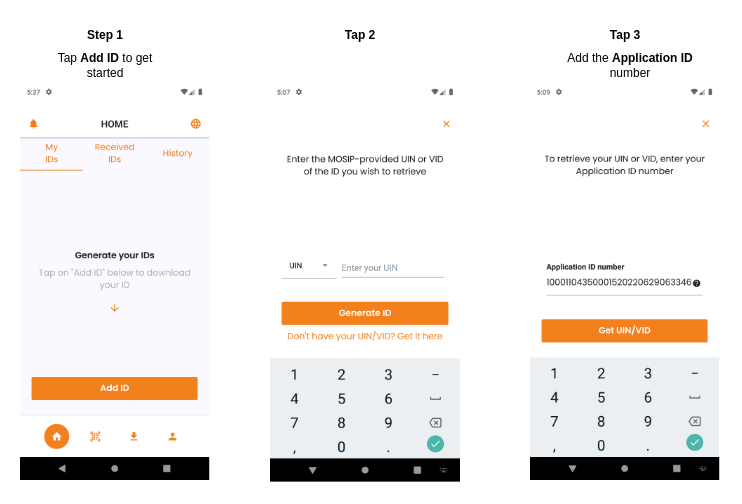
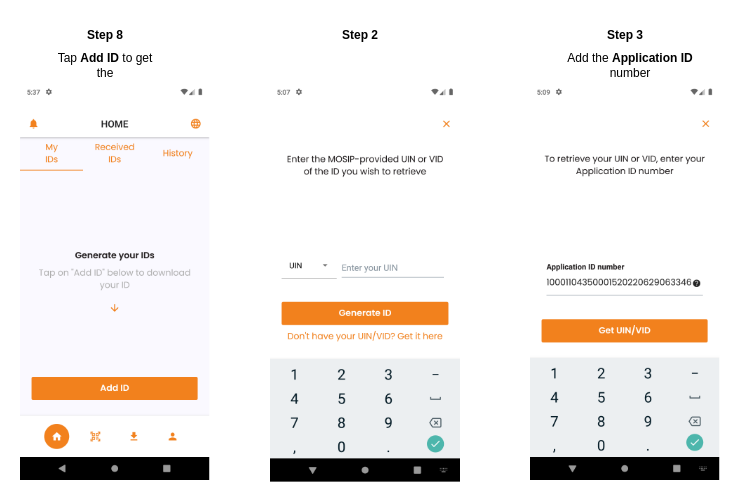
(106, 36) -> (106, 36)
(361, 36) -> (361, 36)
(626, 36) -> (626, 36)
(106, 66) -> (106, 66)
